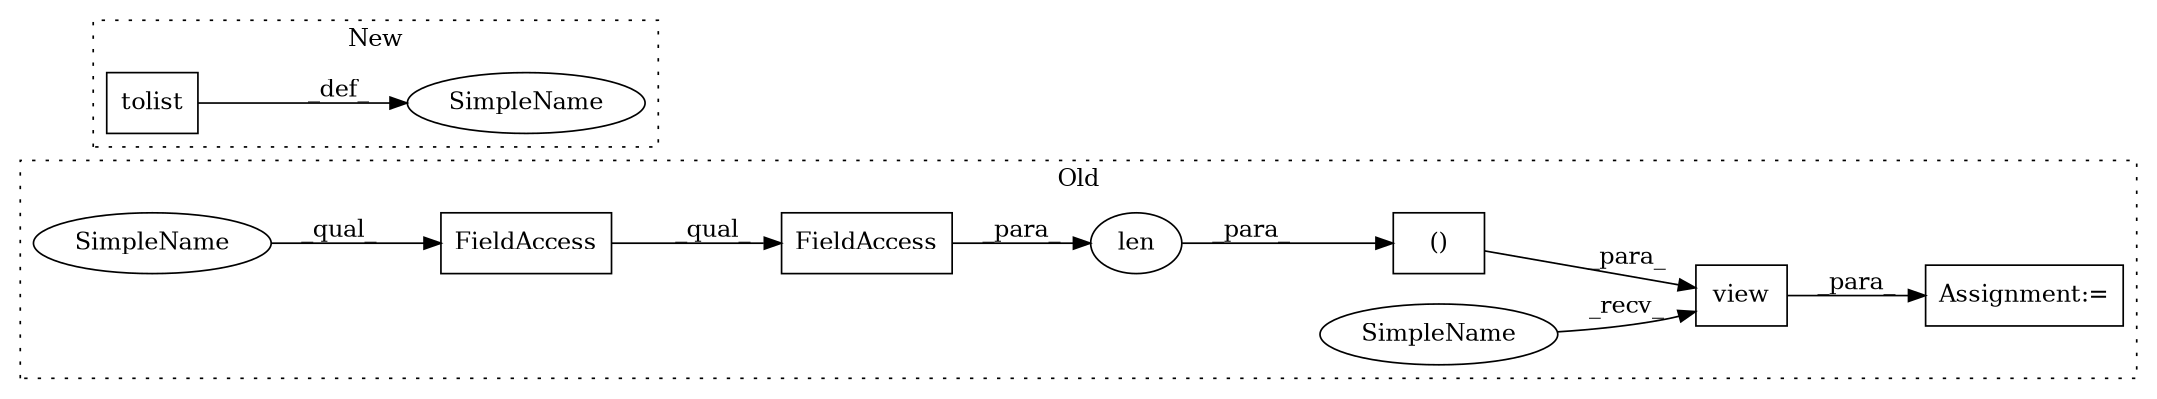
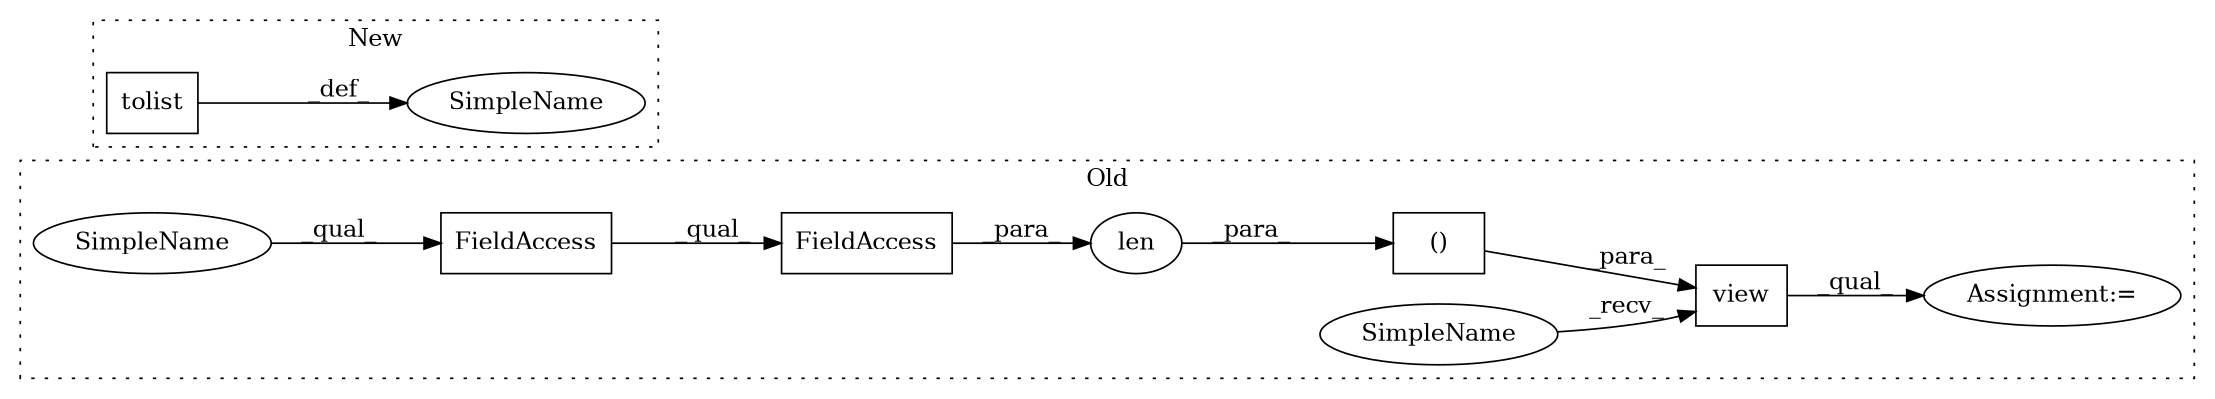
(1856, 283) -> (1856, 283)
(2024, 296) -> (2052, 296)
